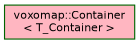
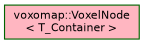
(70, 22) -> (72, 22)
